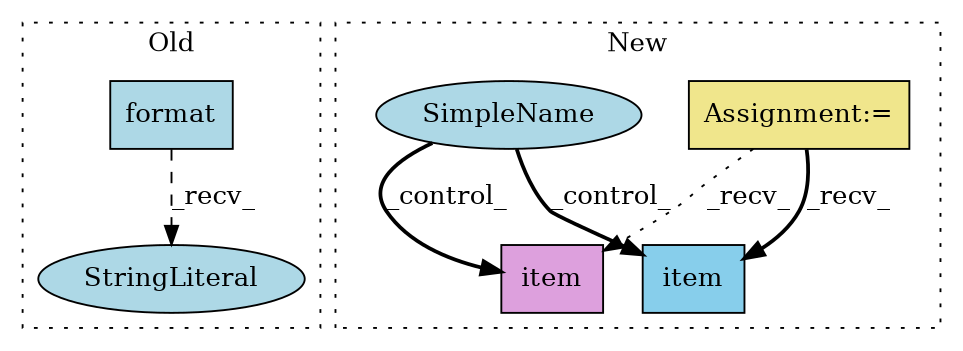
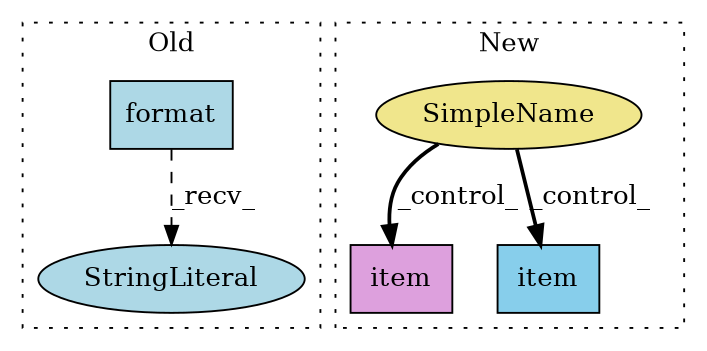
(509, 115) -> (509, 115)
(799, 115) -> none
